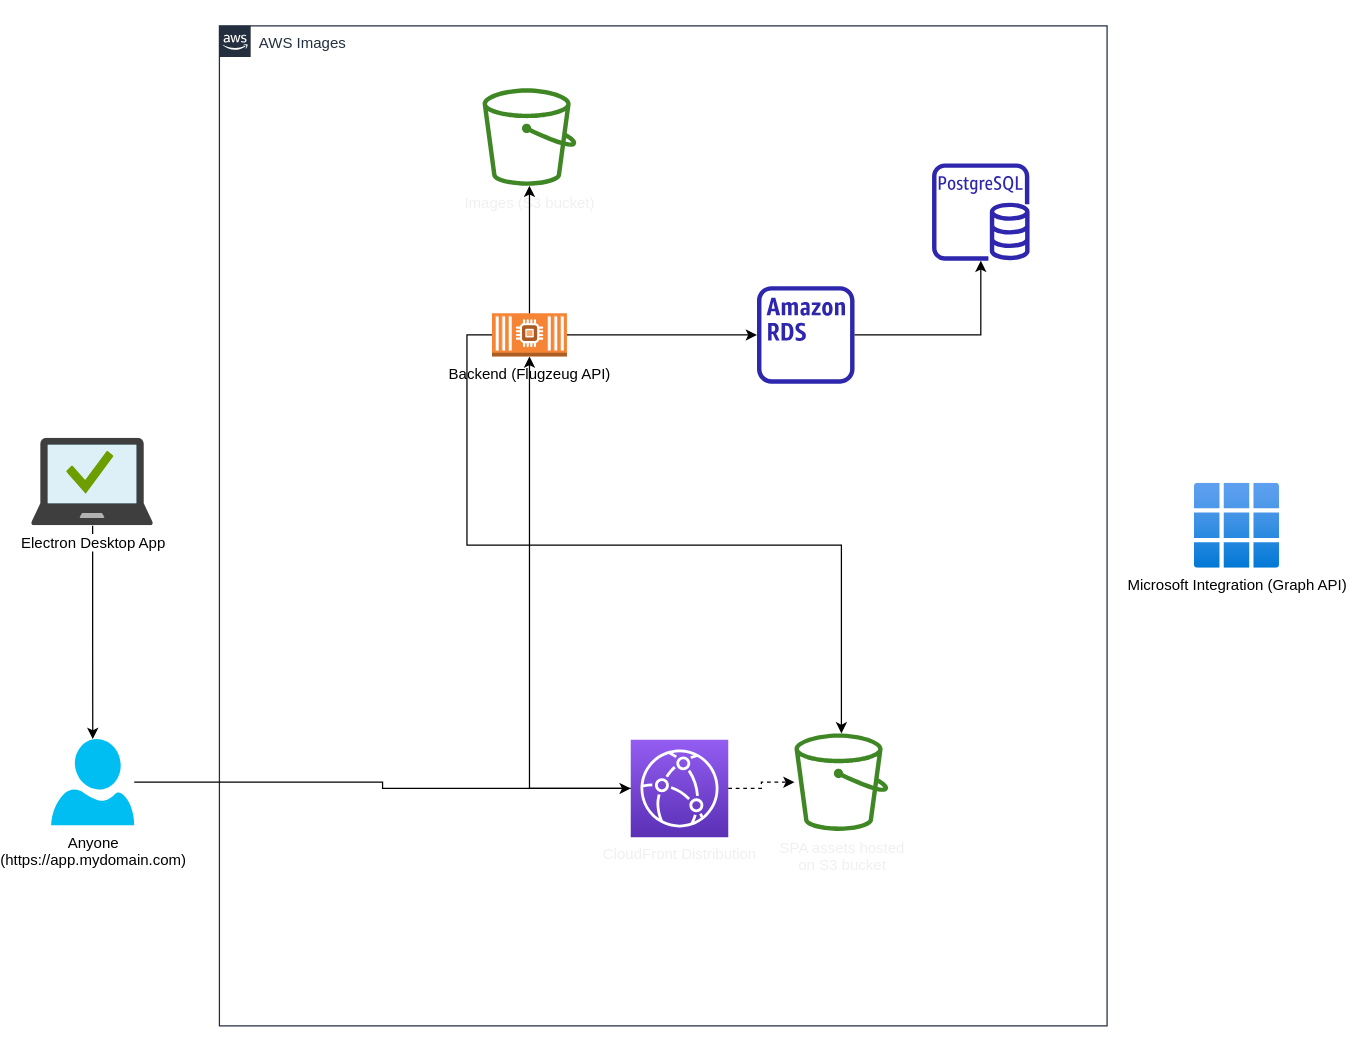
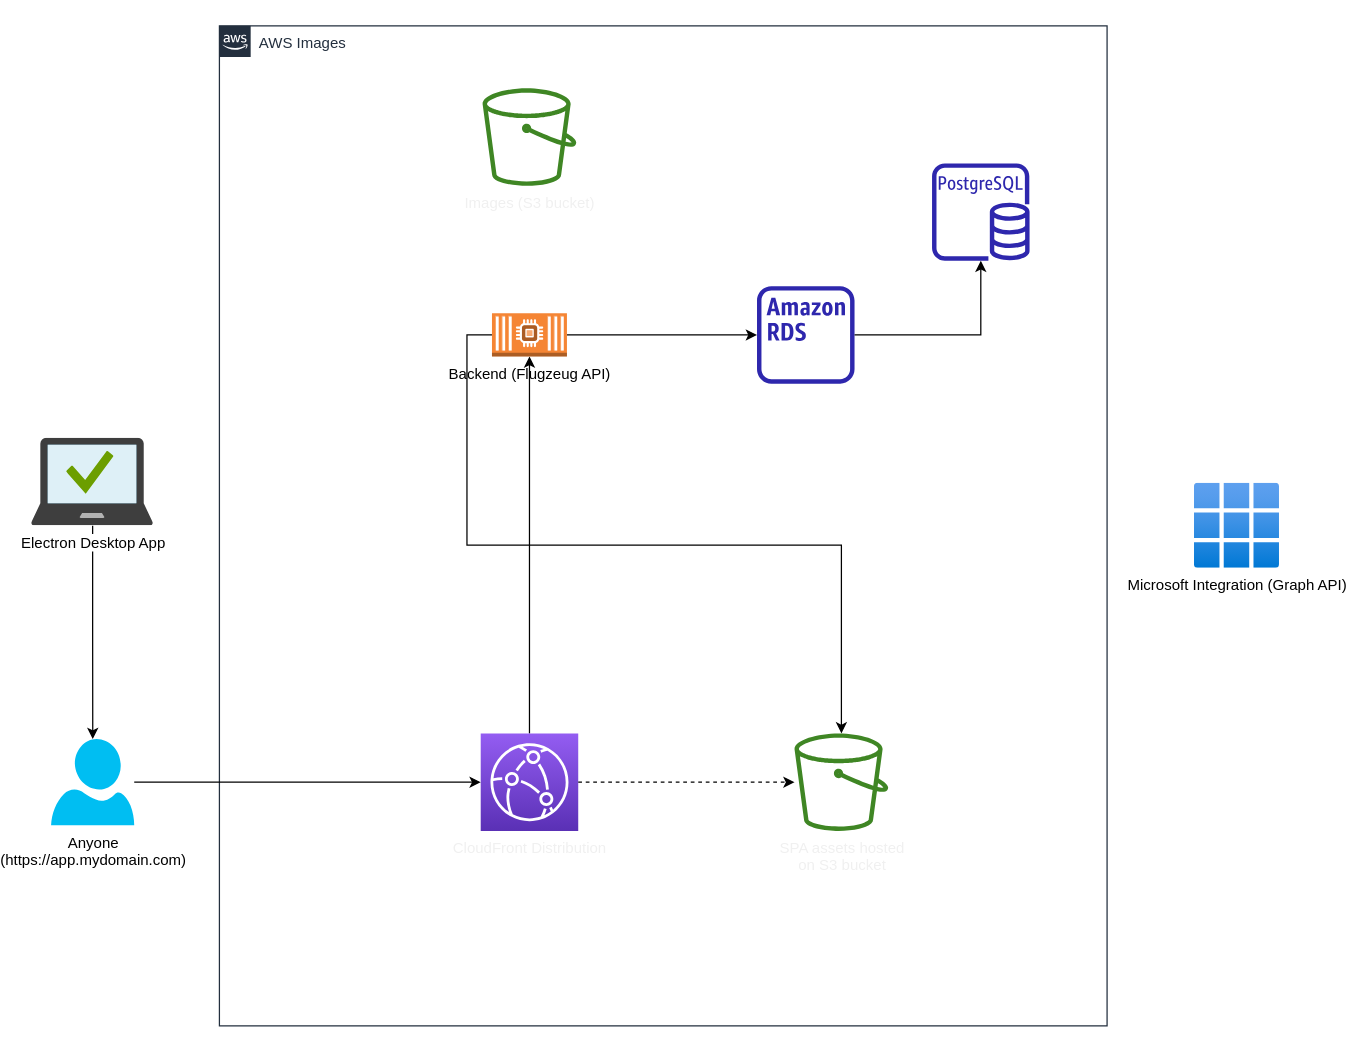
(529, 254) -> none
(679, 788) -> (529, 782)
